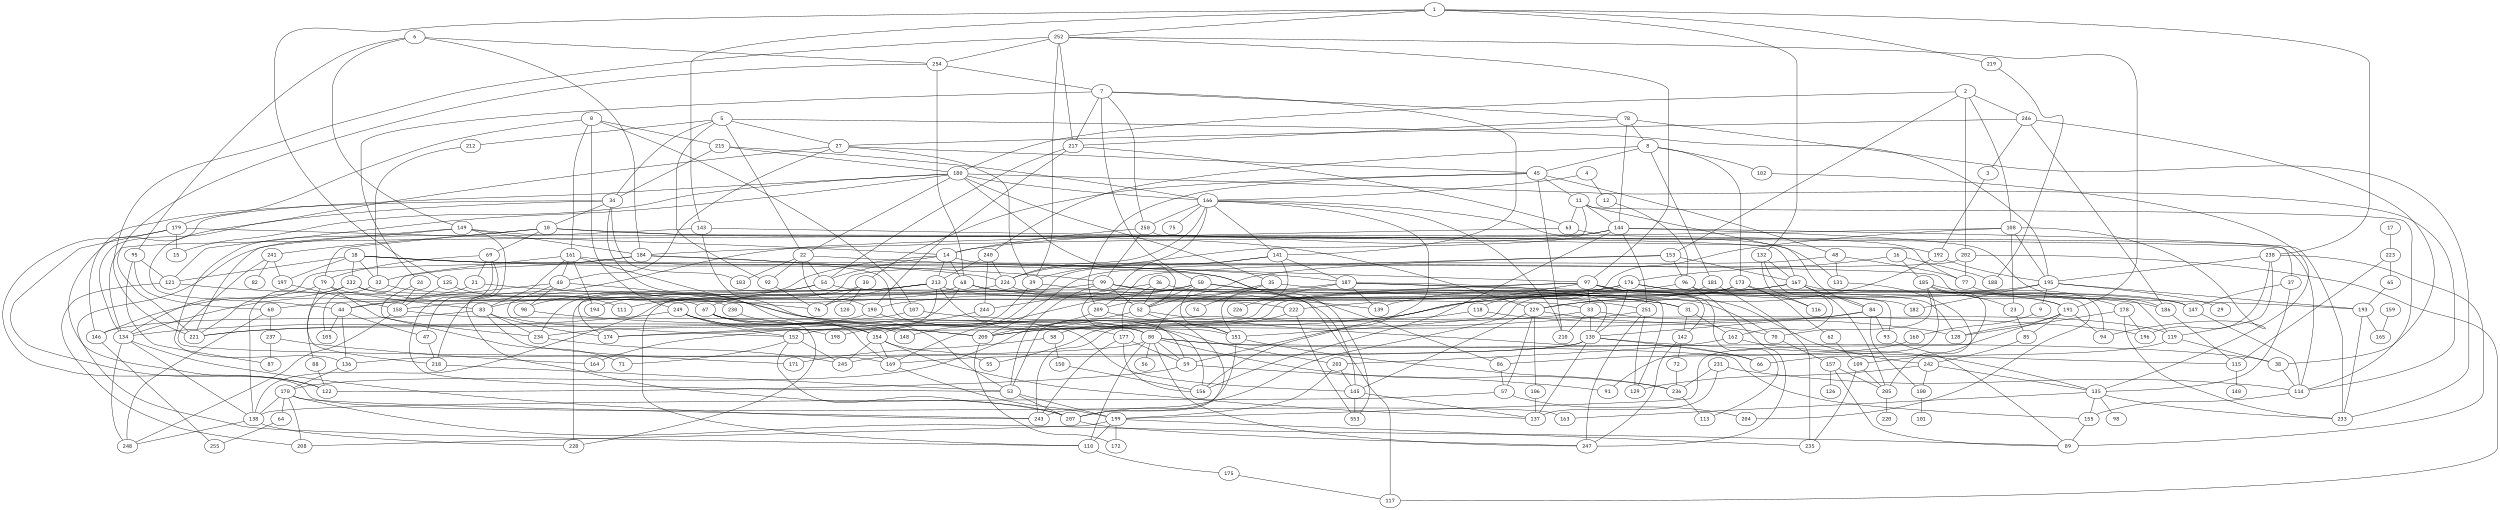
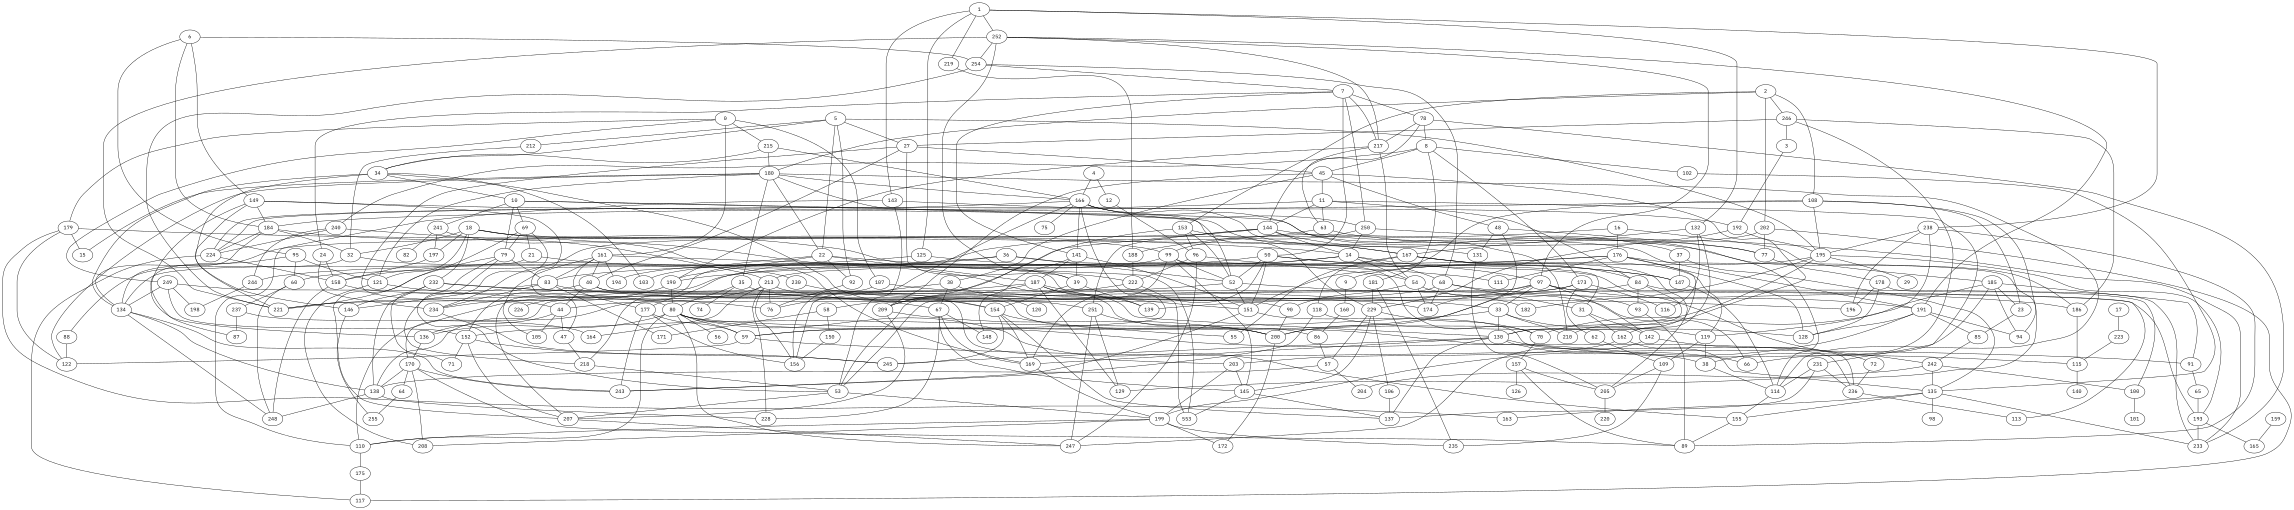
(2109, 212) -> (1788, 211)
(2390, 268) -> (2194, 378)
none -> (1133, 269)
